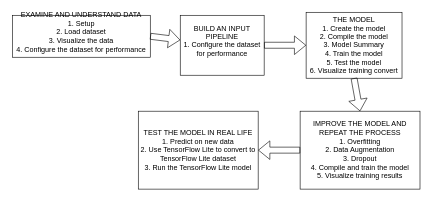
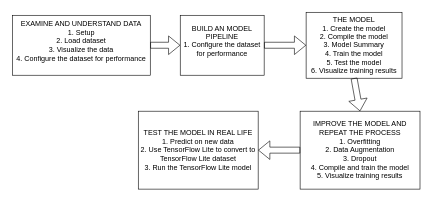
(81, 36) -> (81, 45)
(222, 45) -> (222, 45)
(354, 45) -> (354, 45)
